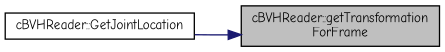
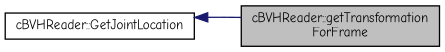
(211, 35) -> (225, 17)
